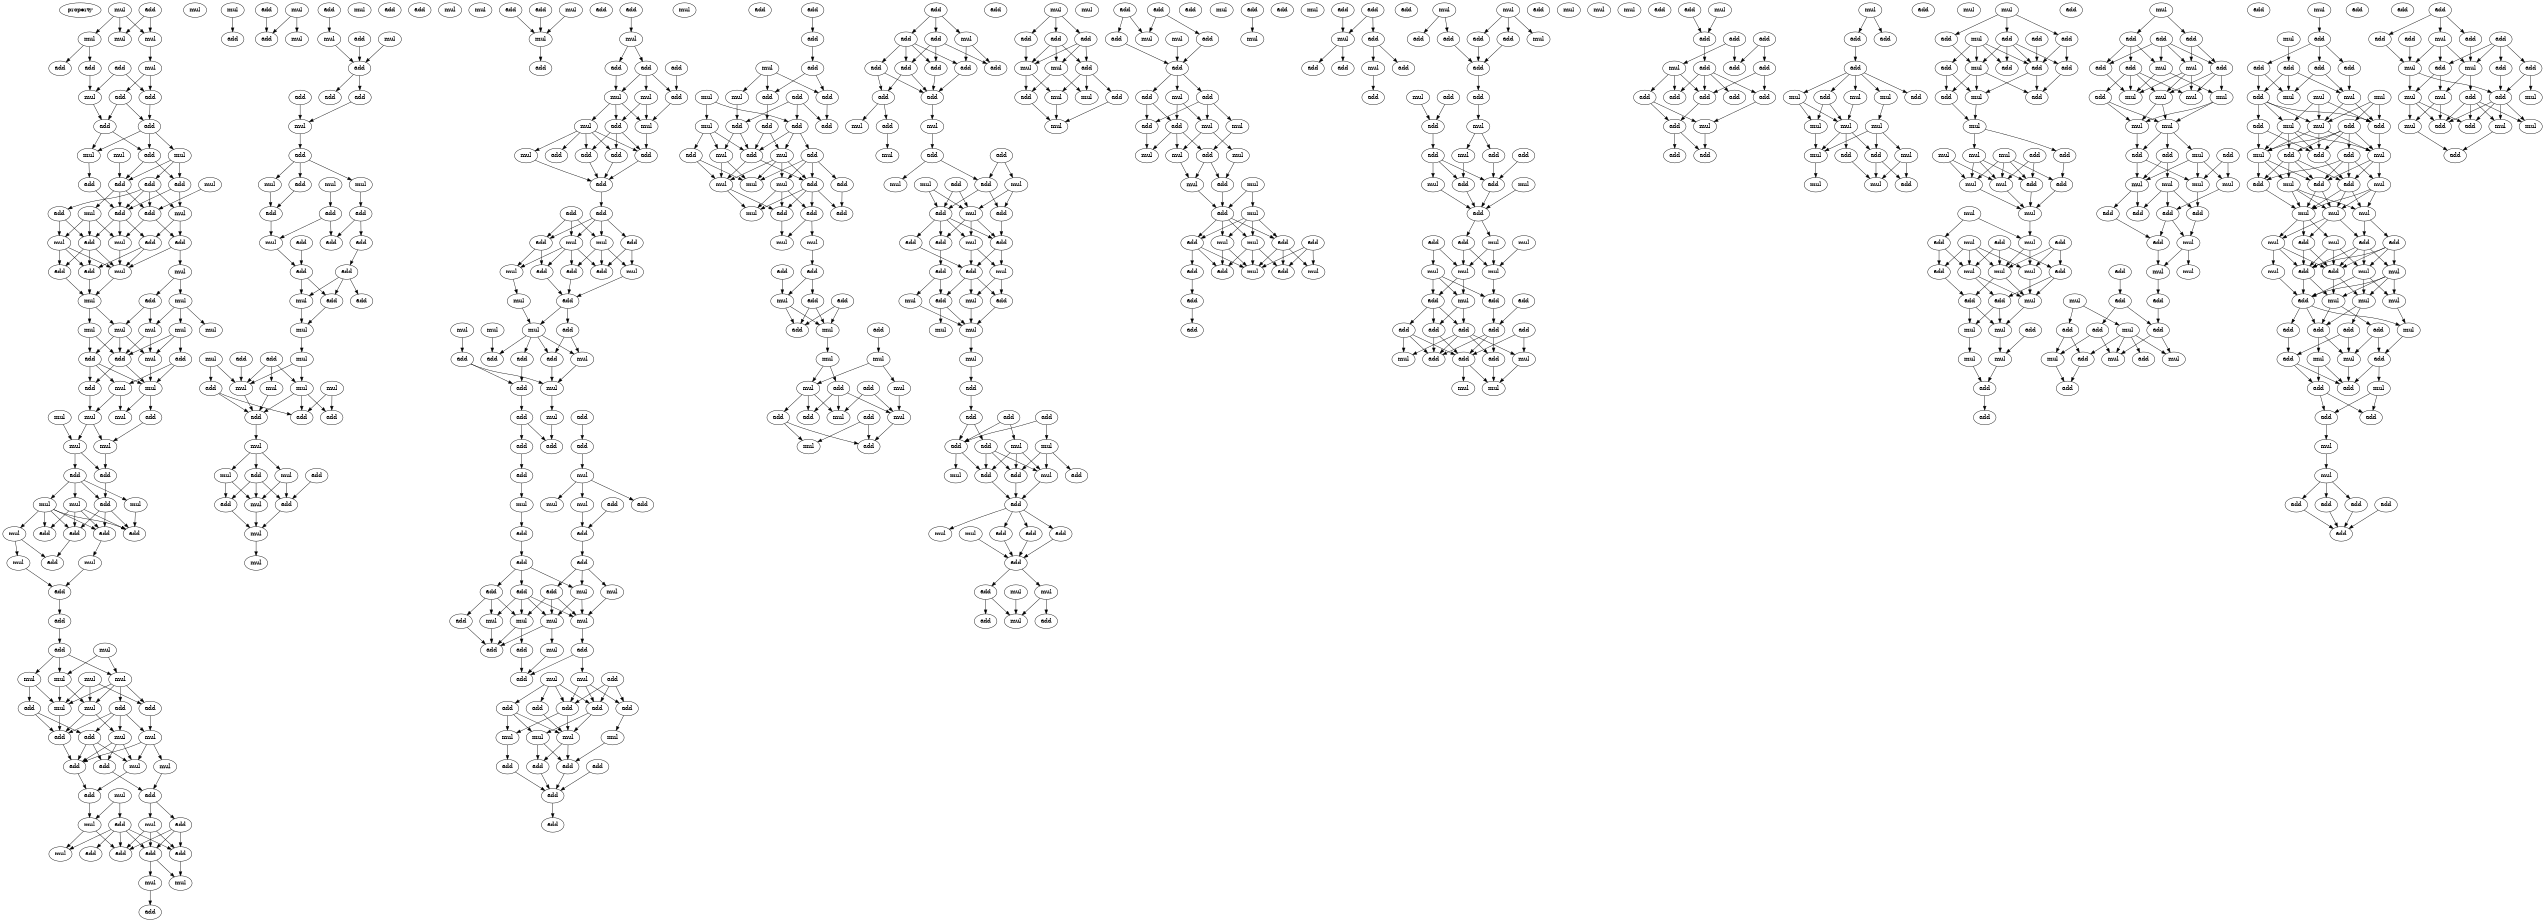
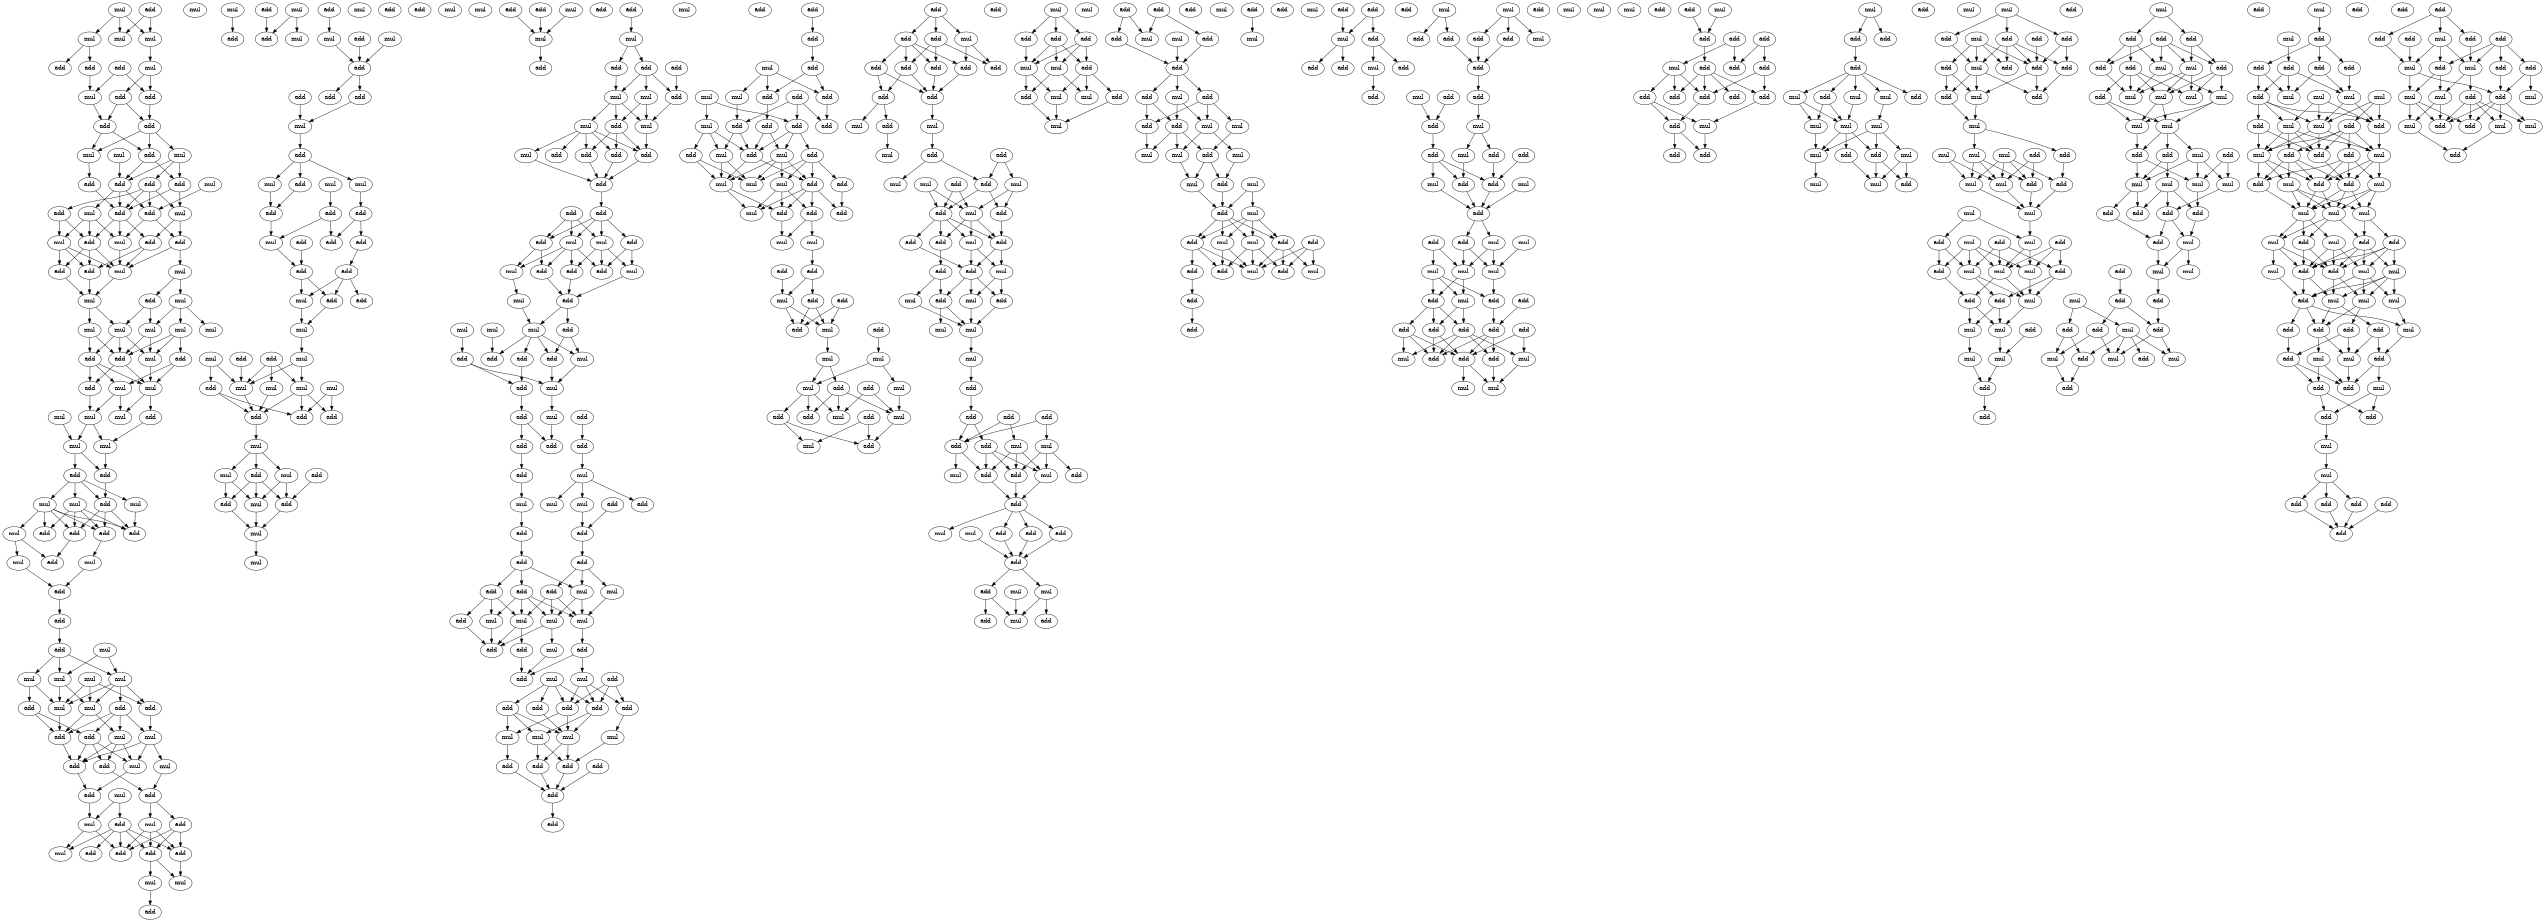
(80, 10) -> none
